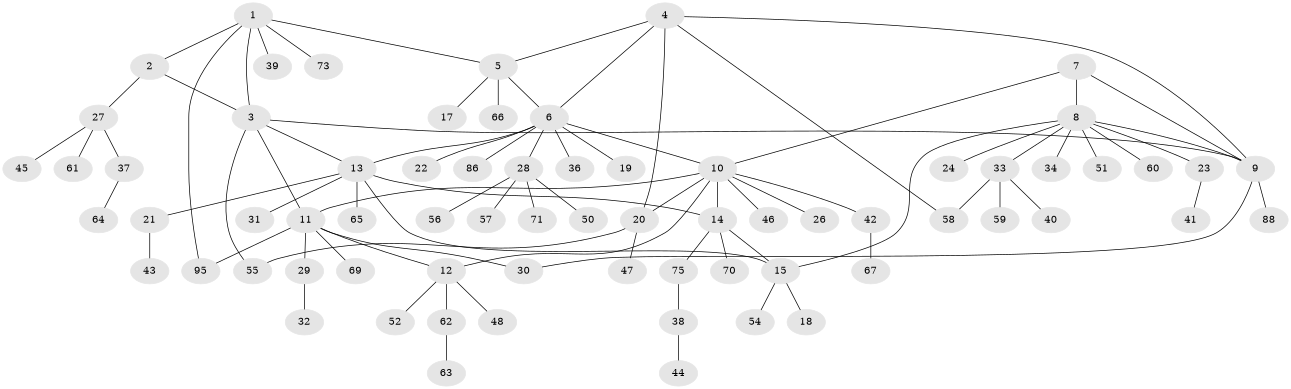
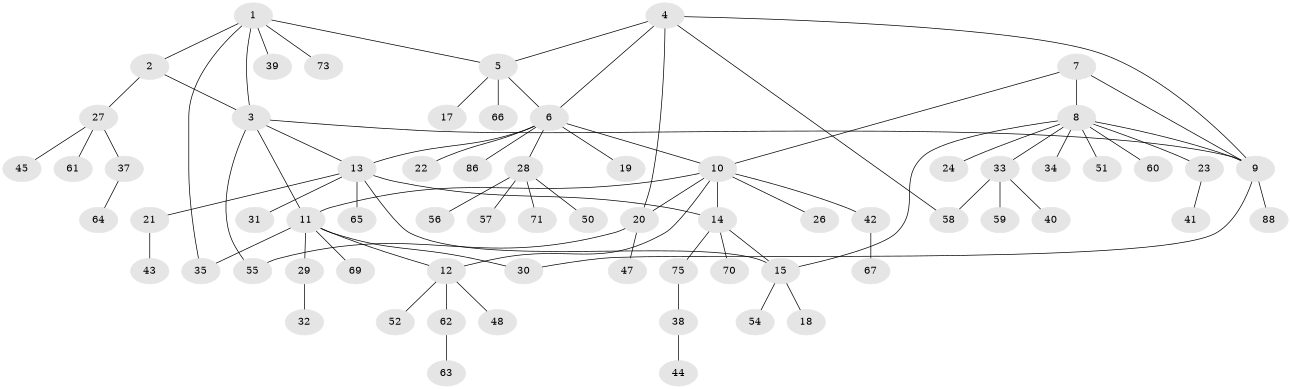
(575, 169) -> none
(769, 220) -> none
(201, 271) -> (201, 271)
